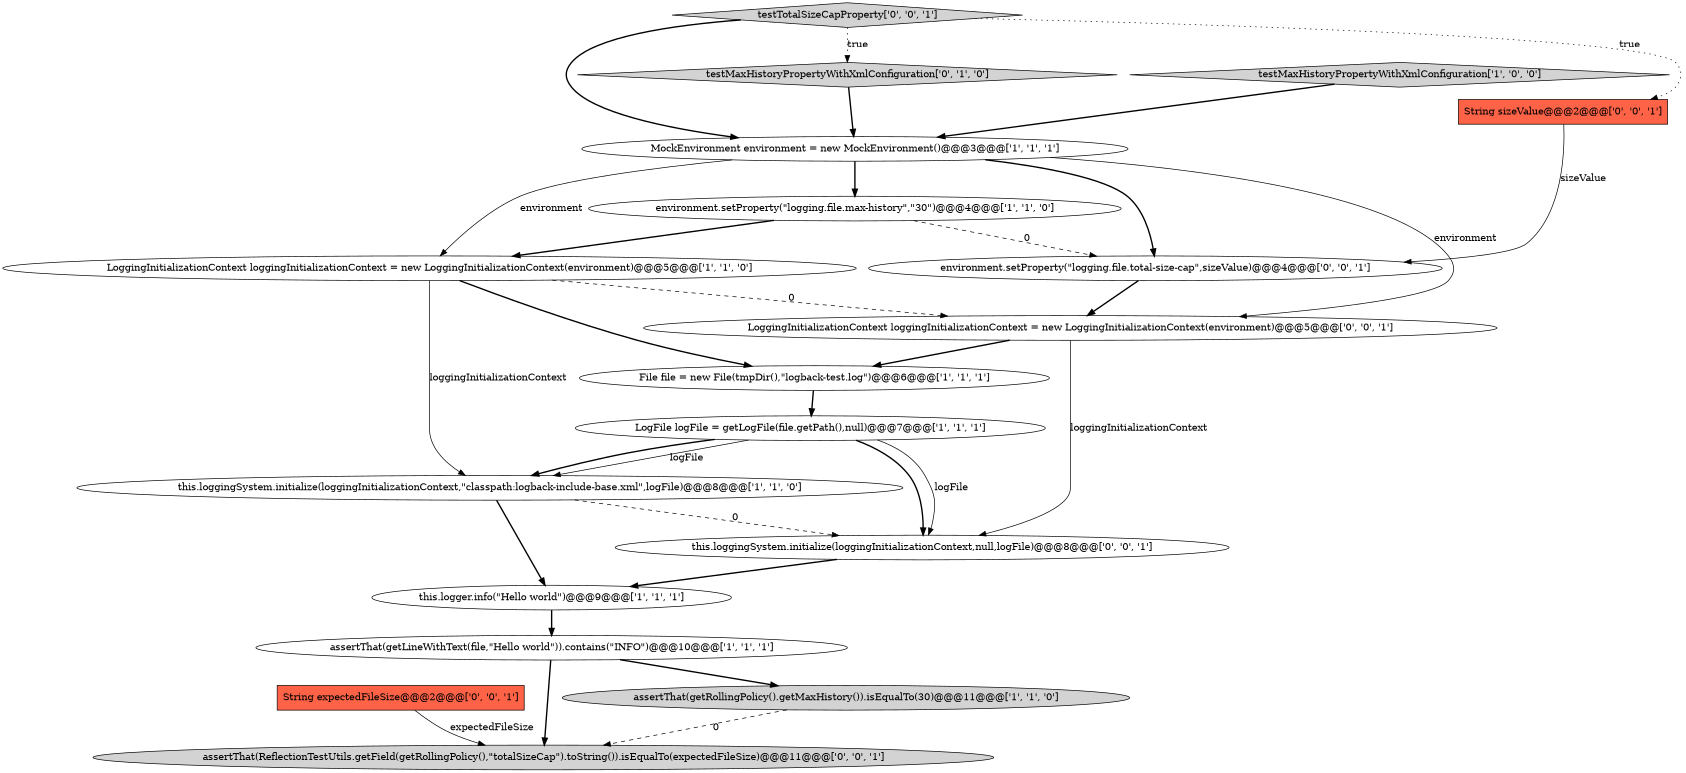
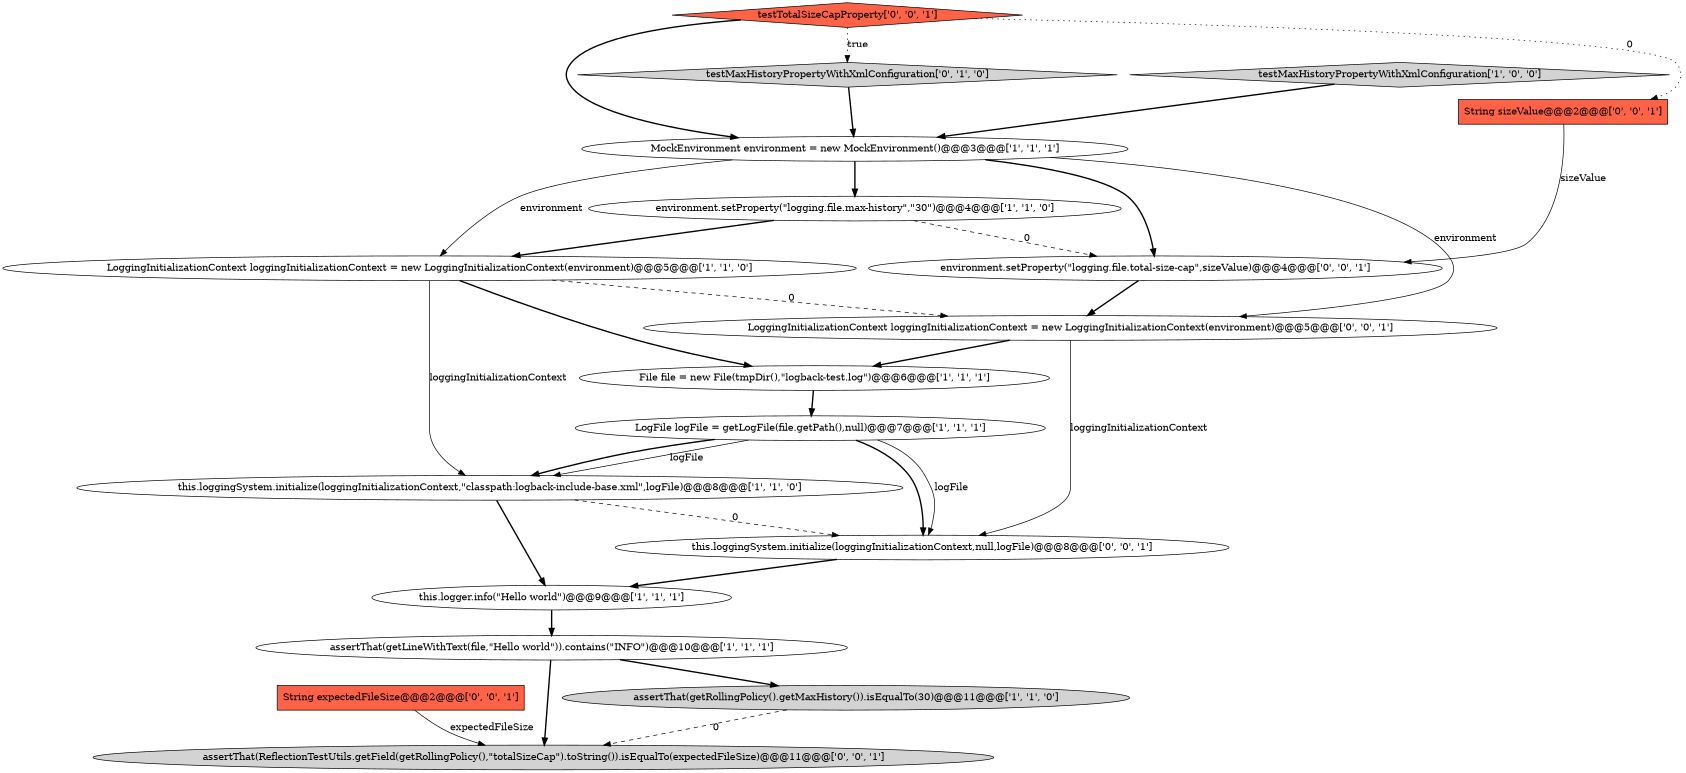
(847, 15) -> (847, 15)
(1630, 45) -> (1630, 45)
